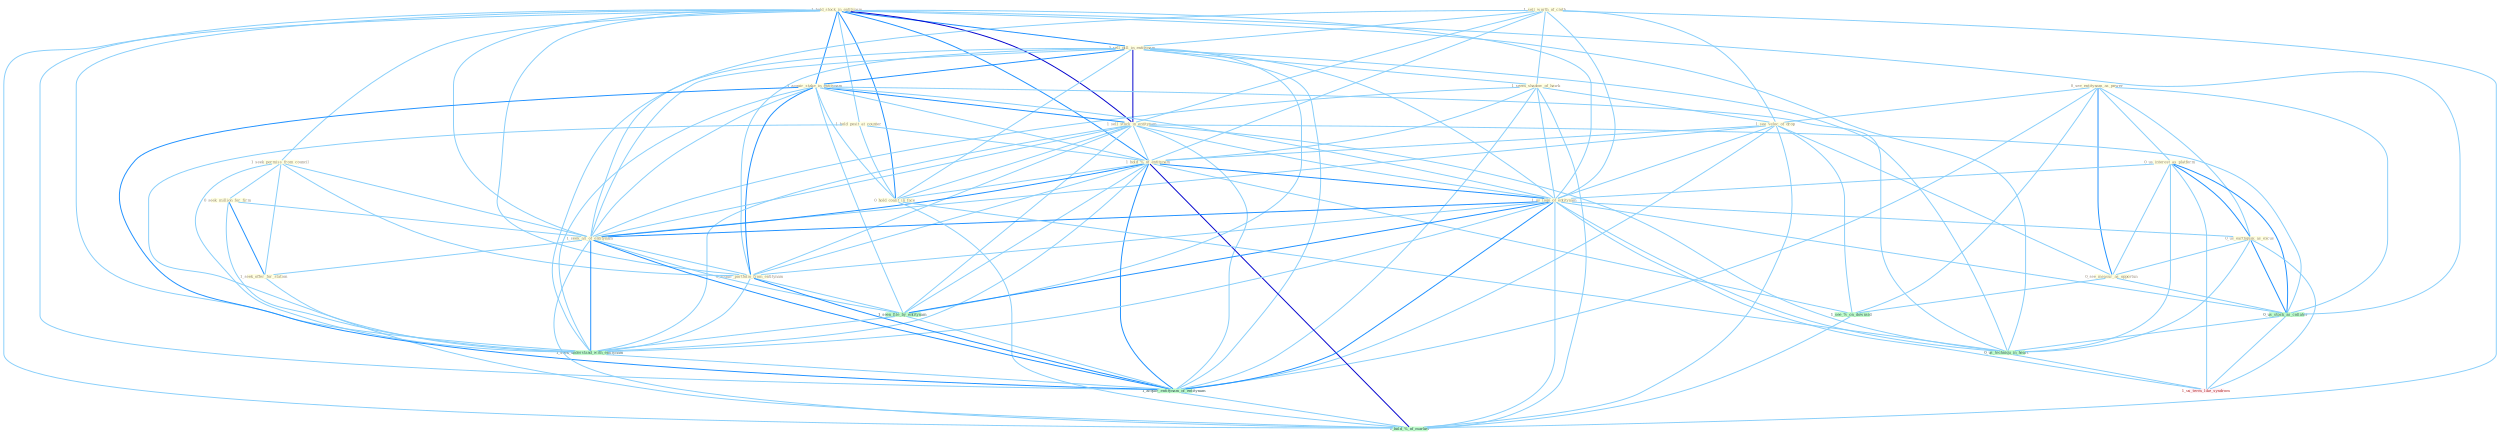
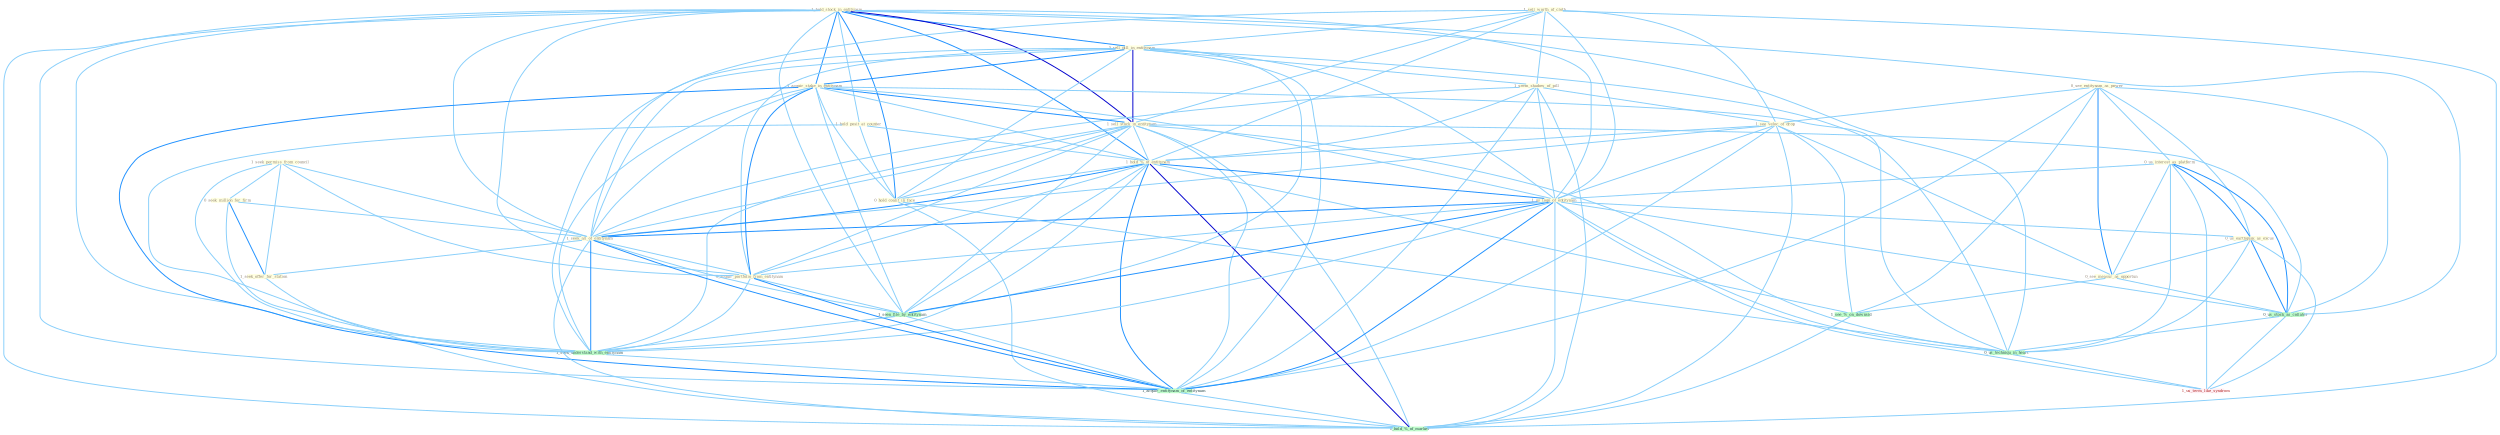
(517, 30) -> (807, 161)
(1537, 86) -> (1537, 86)
(1362, 171) -> (1298, 237)
